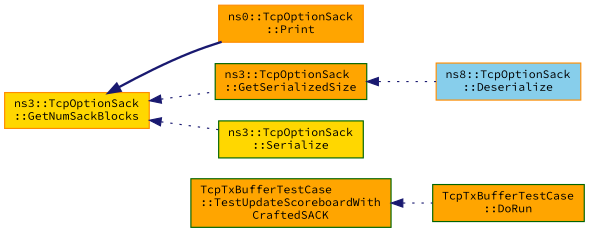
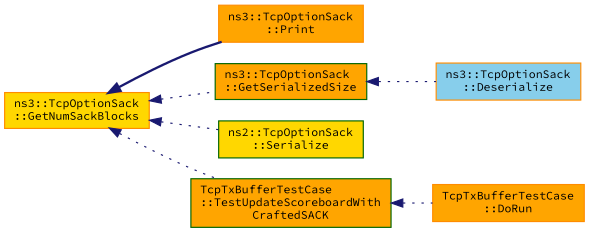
(291, 24) -> (291, 24)
(508, 82) -> (508, 82)
(291, 139) -> (291, 139)
none -> (168, 158)
(508, 203) -> (508, 203)
